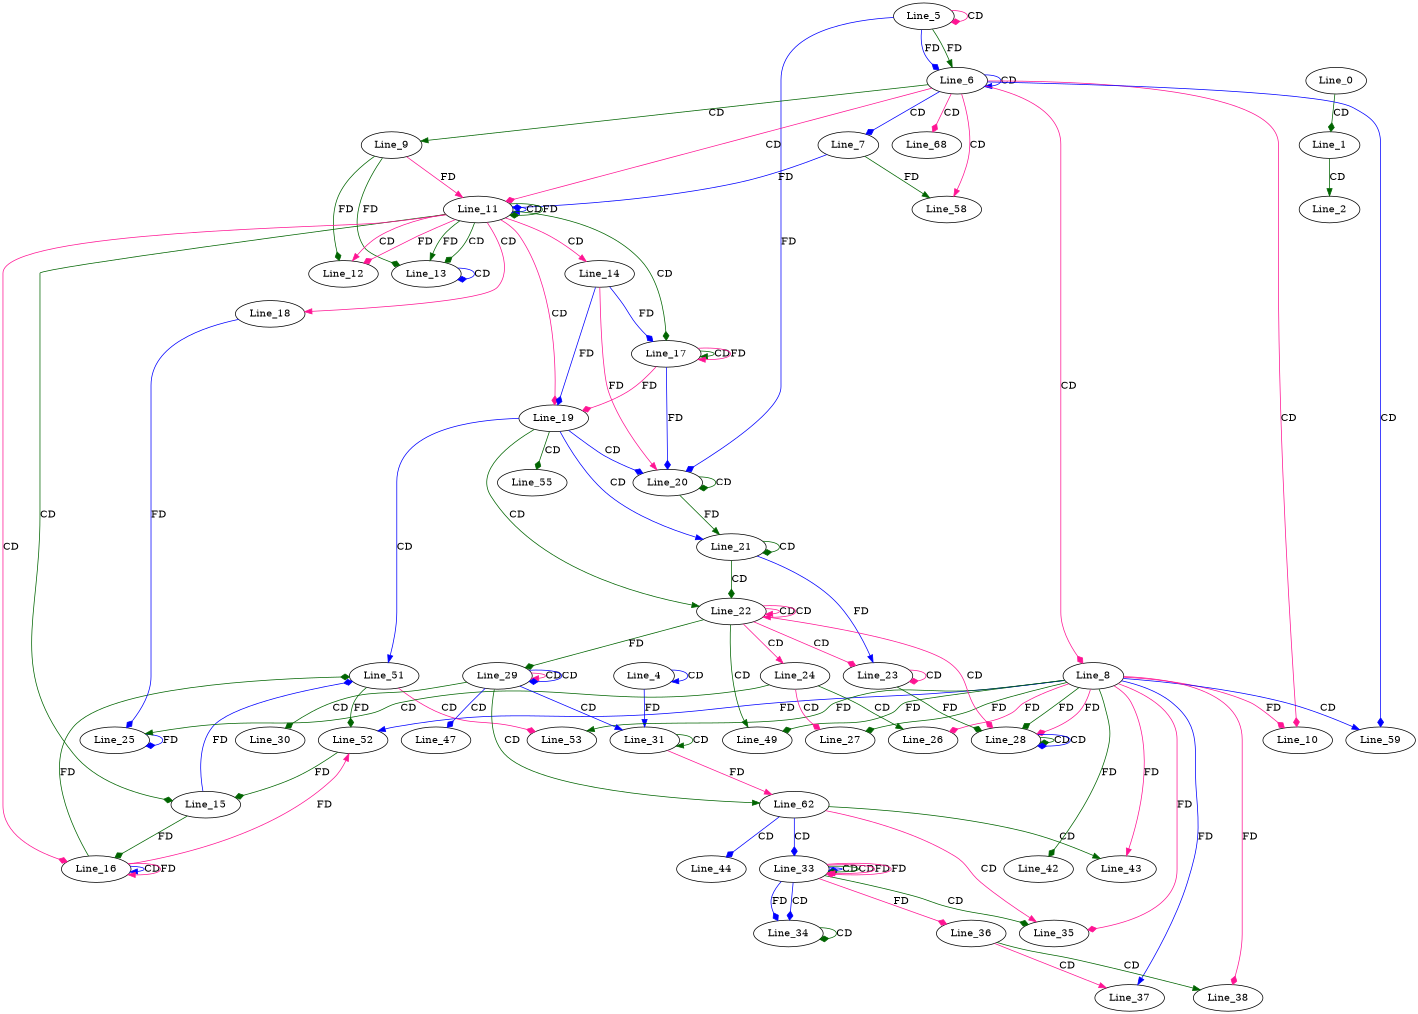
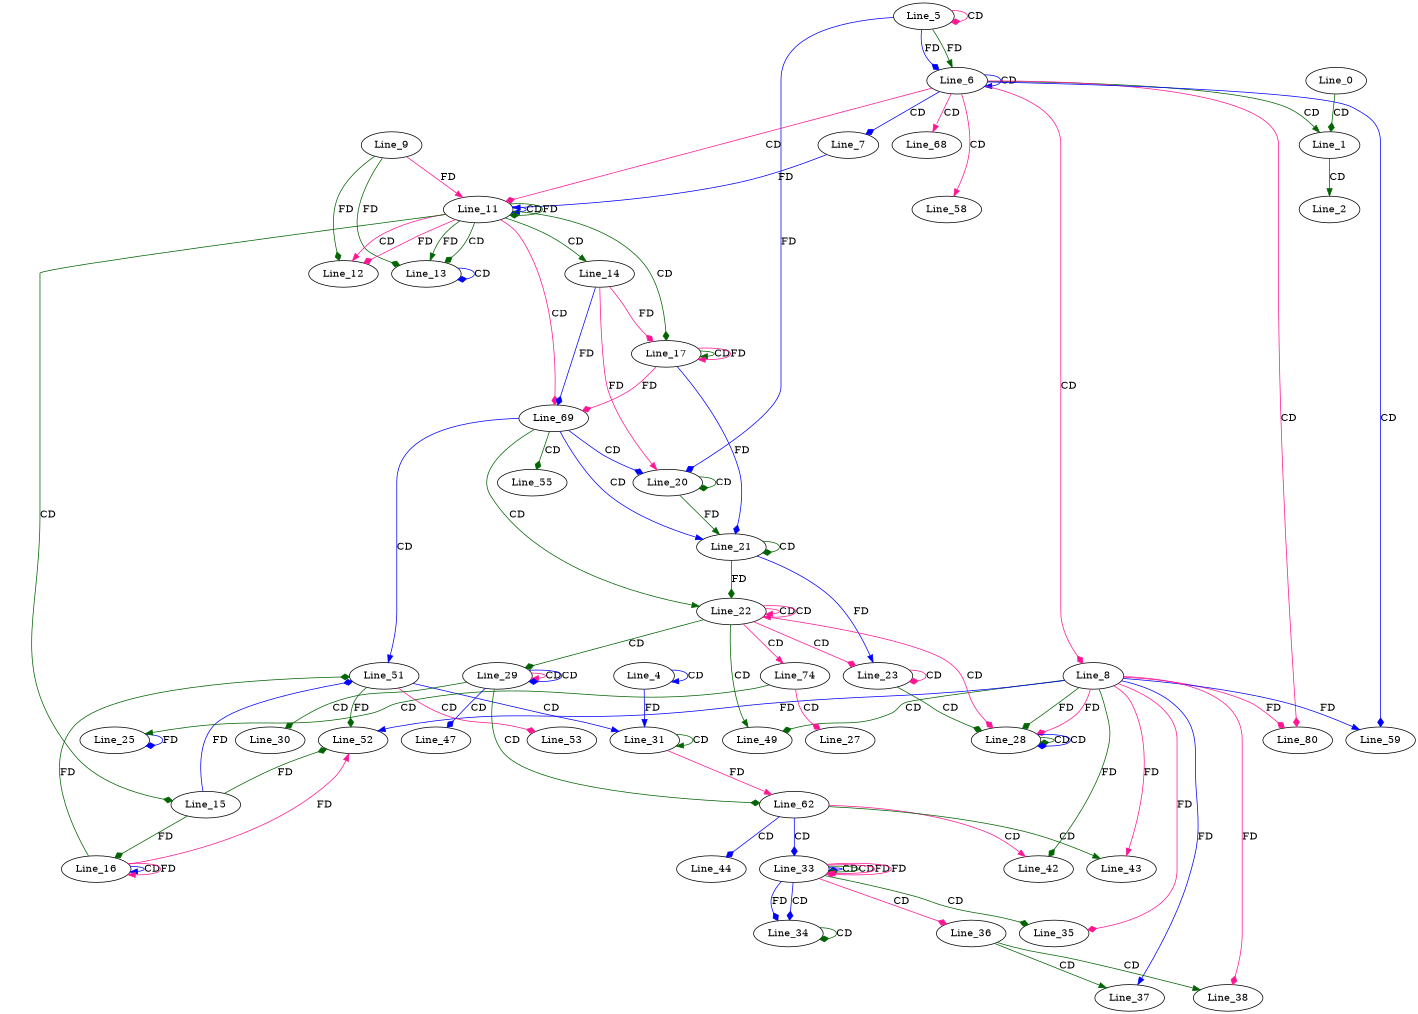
(944, 109) -> (944, 109)
(678, 112) -> (1155, 87)
(894, 175) -> none
(677, 193) -> (677, 193)
(545, 234) -> (545, 234)
(628, 311) -> (628, 311)
(270, 314) -> none
(3, 354) -> none
(667, 414) -> (725, 436)
(554, 418) -> (554, 418)
(740, 579) -> (740, 579)
(637, 644) -> (637, 644)
(795, 676) -> (795, 676)
(568, 707) -> (512, 707)
(829, 707) -> none
(914, 708) -> (914, 708)
(951, 708) -> (951, 708)
(1328, 708) -> (1328, 708)
(967, 712) -> none
(923, 740) -> none
(1298, 740) -> (1298, 740)
(293, 778) -> (270, 770)
(591, 786) -> (591, 786)
(937, 846) -> (967, 825)
(902, 901) -> (902, 901)
(1047, 964) -> (1047, 964)
